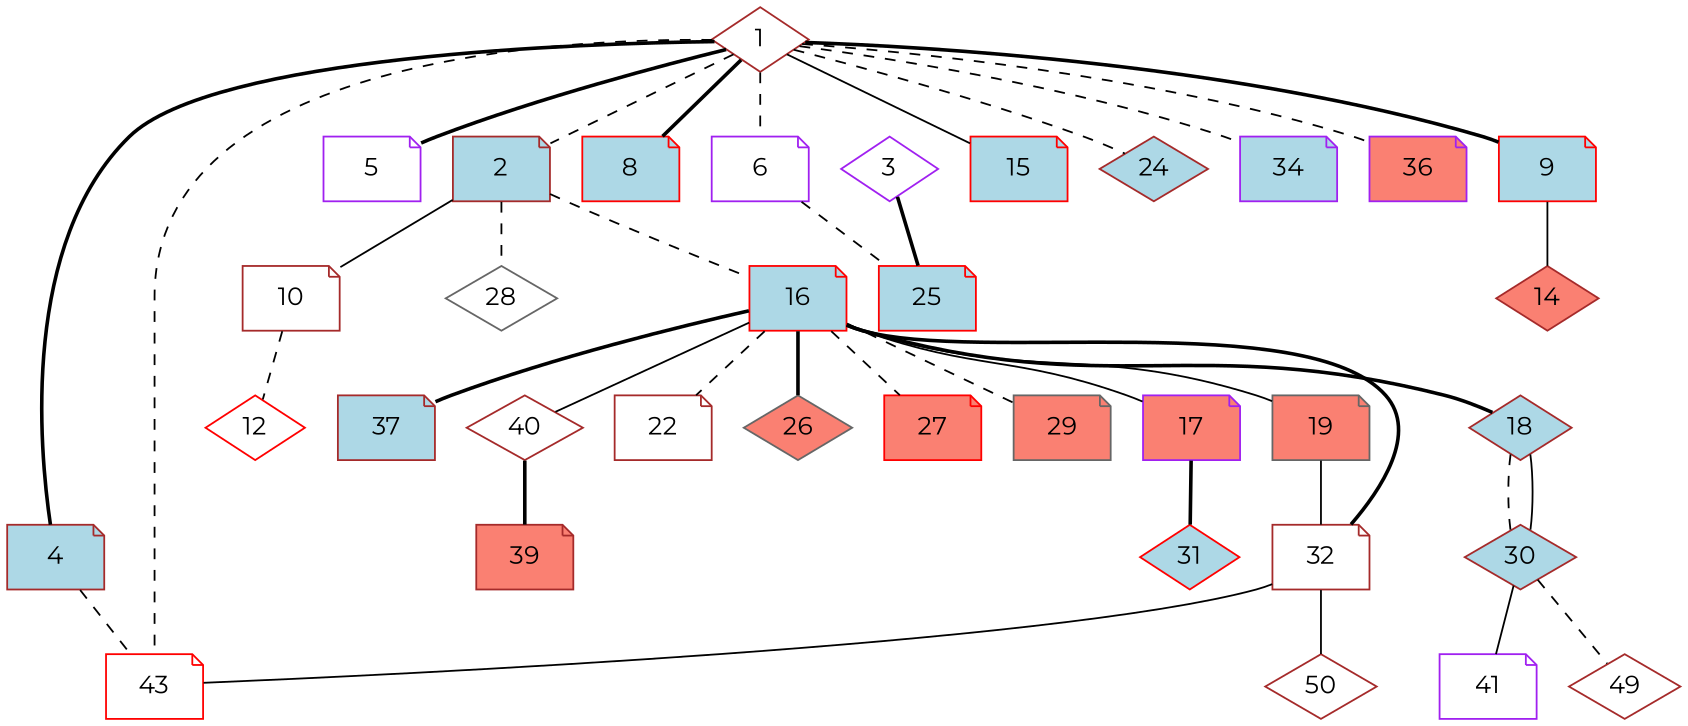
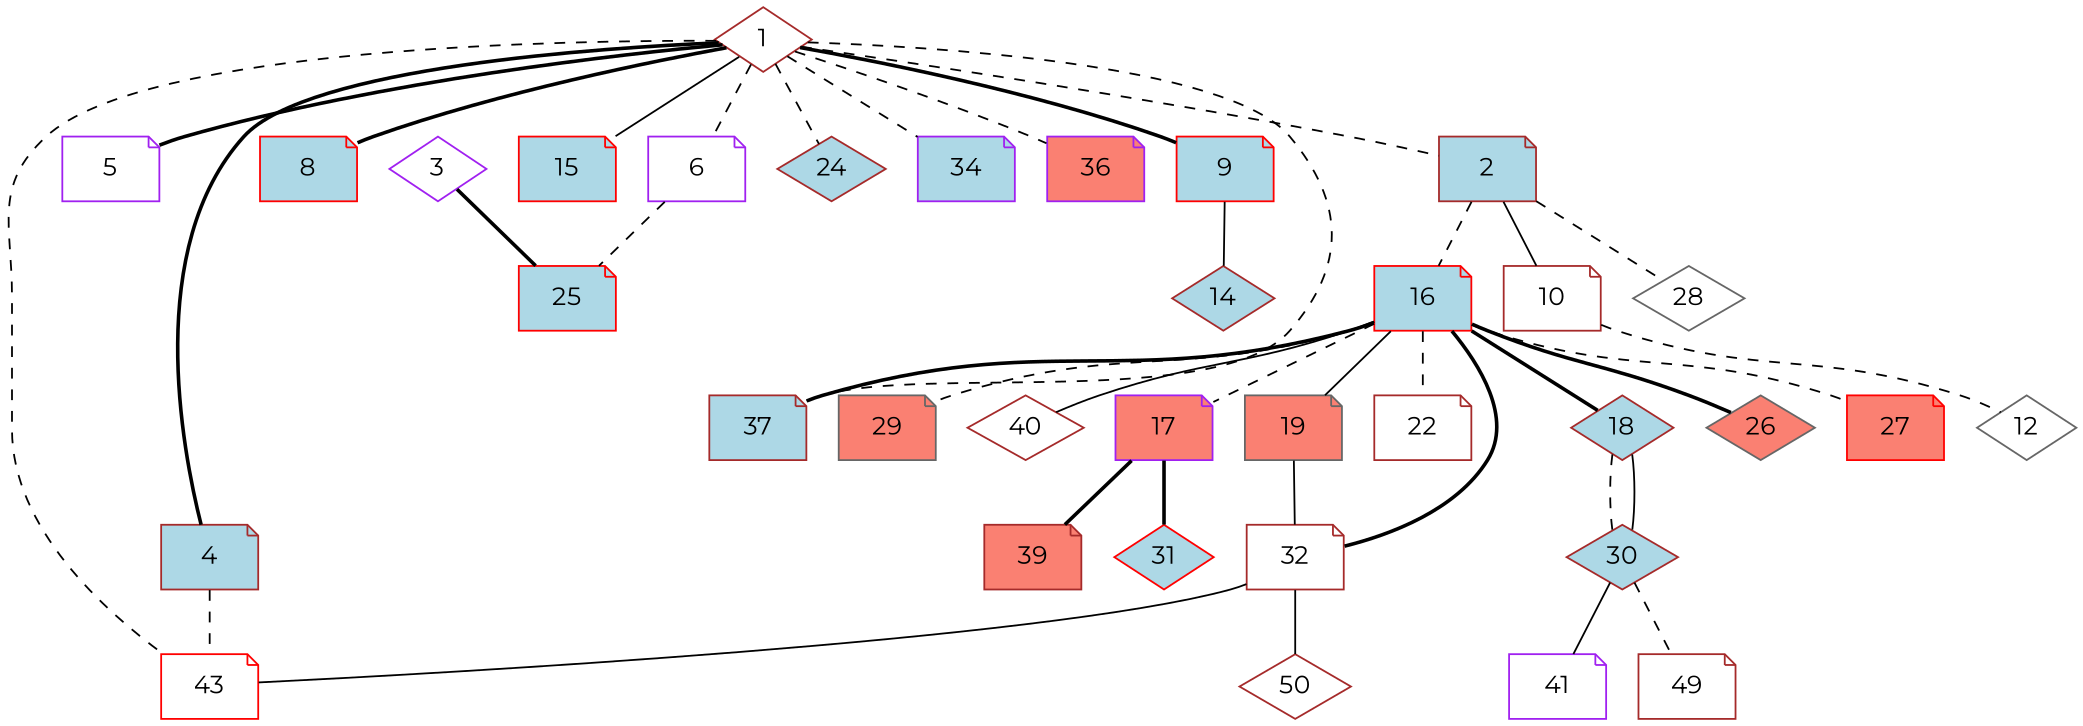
none -> (1332, 232)
(1547, 298) -> (1223, 298)
(1062, 376) -> (1294, 363)
(255, 428) -> (2027, 428)
(525, 493) -> (1098, 493)
(1625, 687) -> (1687, 687)
